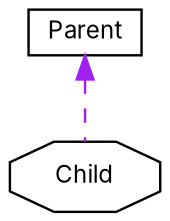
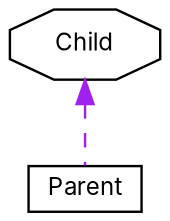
(85, 111) -> (85, 135)
